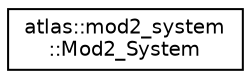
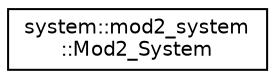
(125, 39) -> (138, 39)
